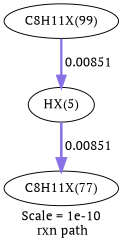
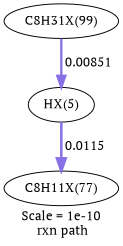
(61, 21) -> (61, 21)
(87, 147) -> (83, 147)
